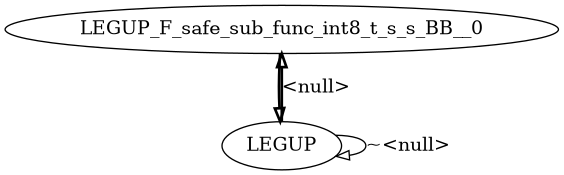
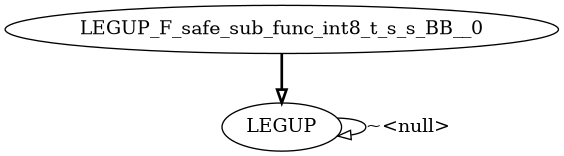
(282, 94) -> none
